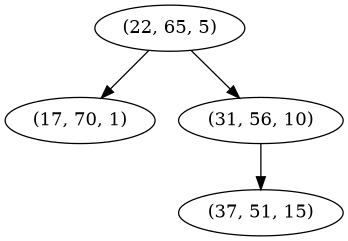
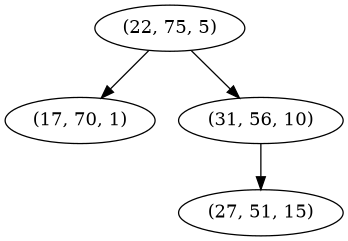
(170, 28) -> (170, 28)
(261, 213) -> (261, 213)
